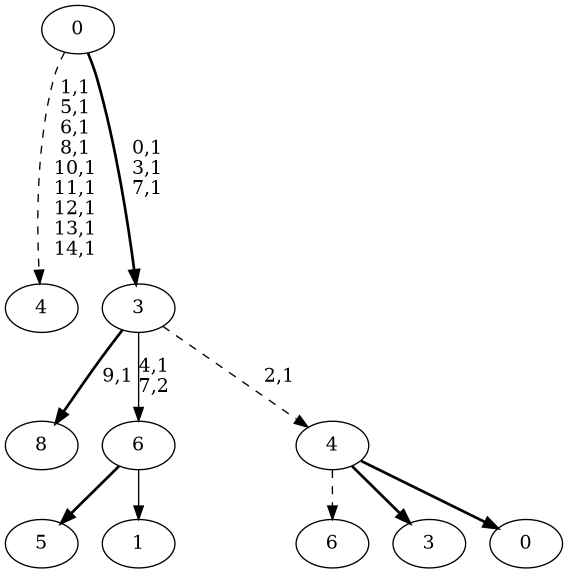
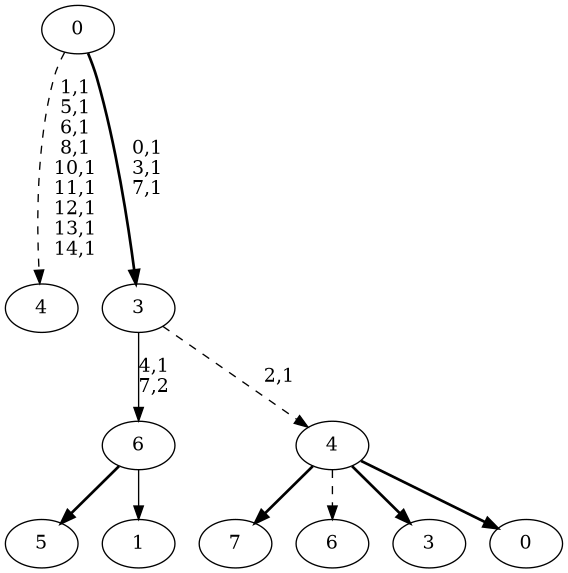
(42, 445) -> none
none -> (236, 544)
